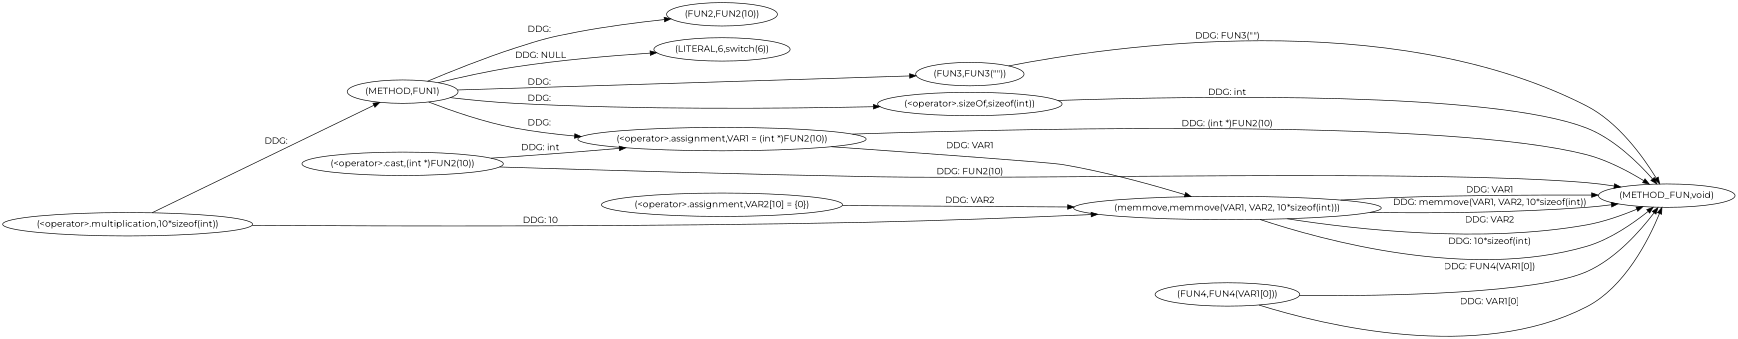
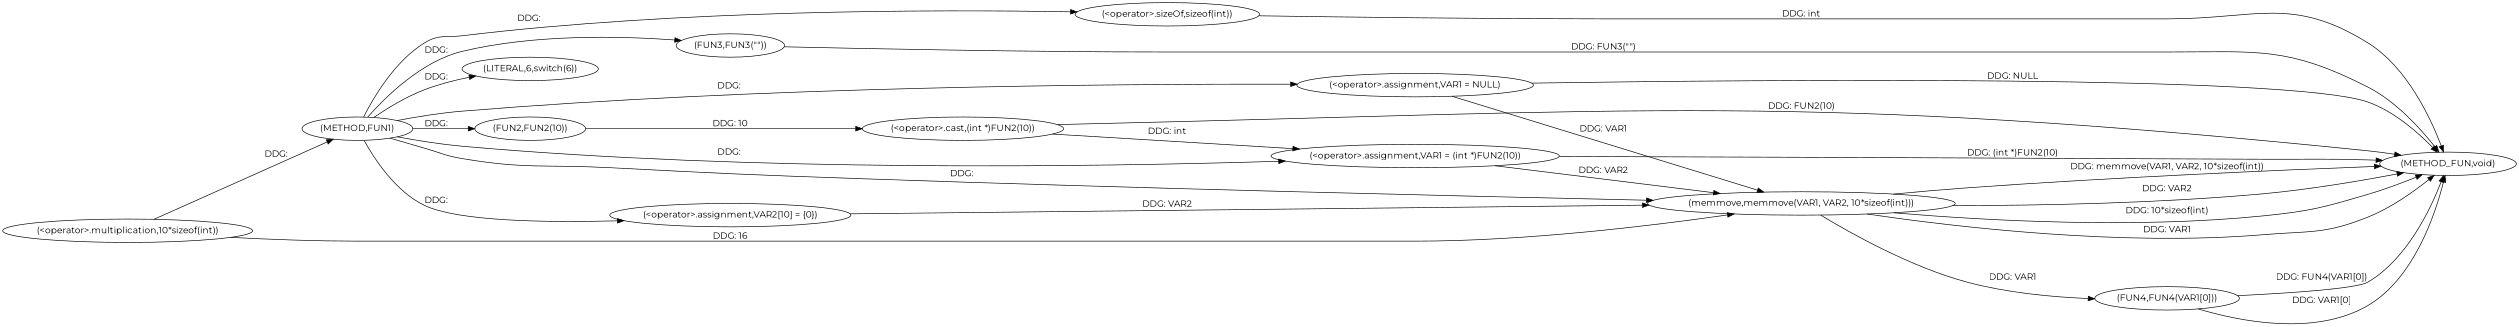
(541, 56) -> (437, 77)
none -> (1415, 85)
none -> (721, 129)
(970, 146) -> (1603, 171)
none -> (1016, 184)
none -> (475, 217)
(541, 221) -> (730, 236)
none -> (1948, 276)
